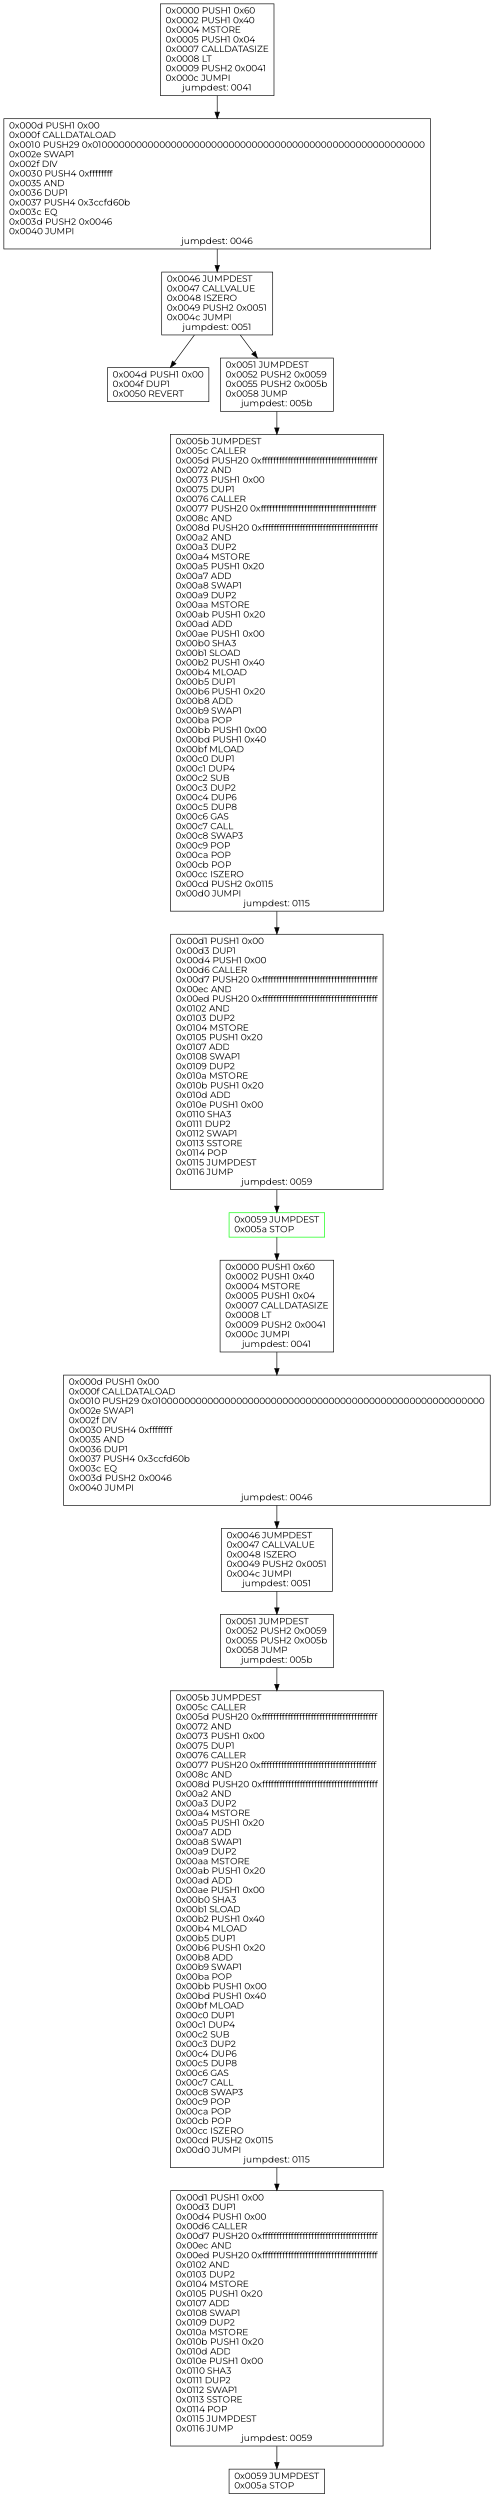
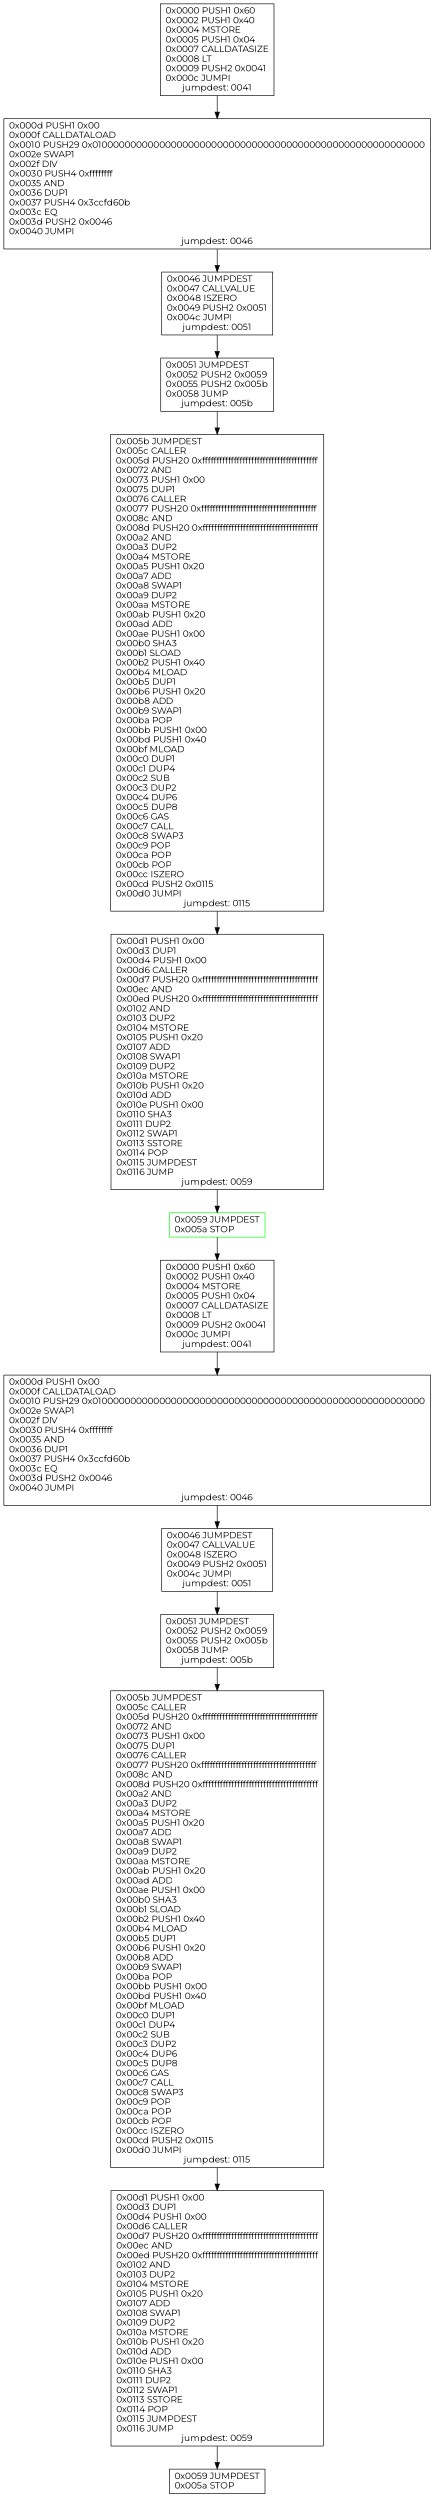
(158, 385) -> none
